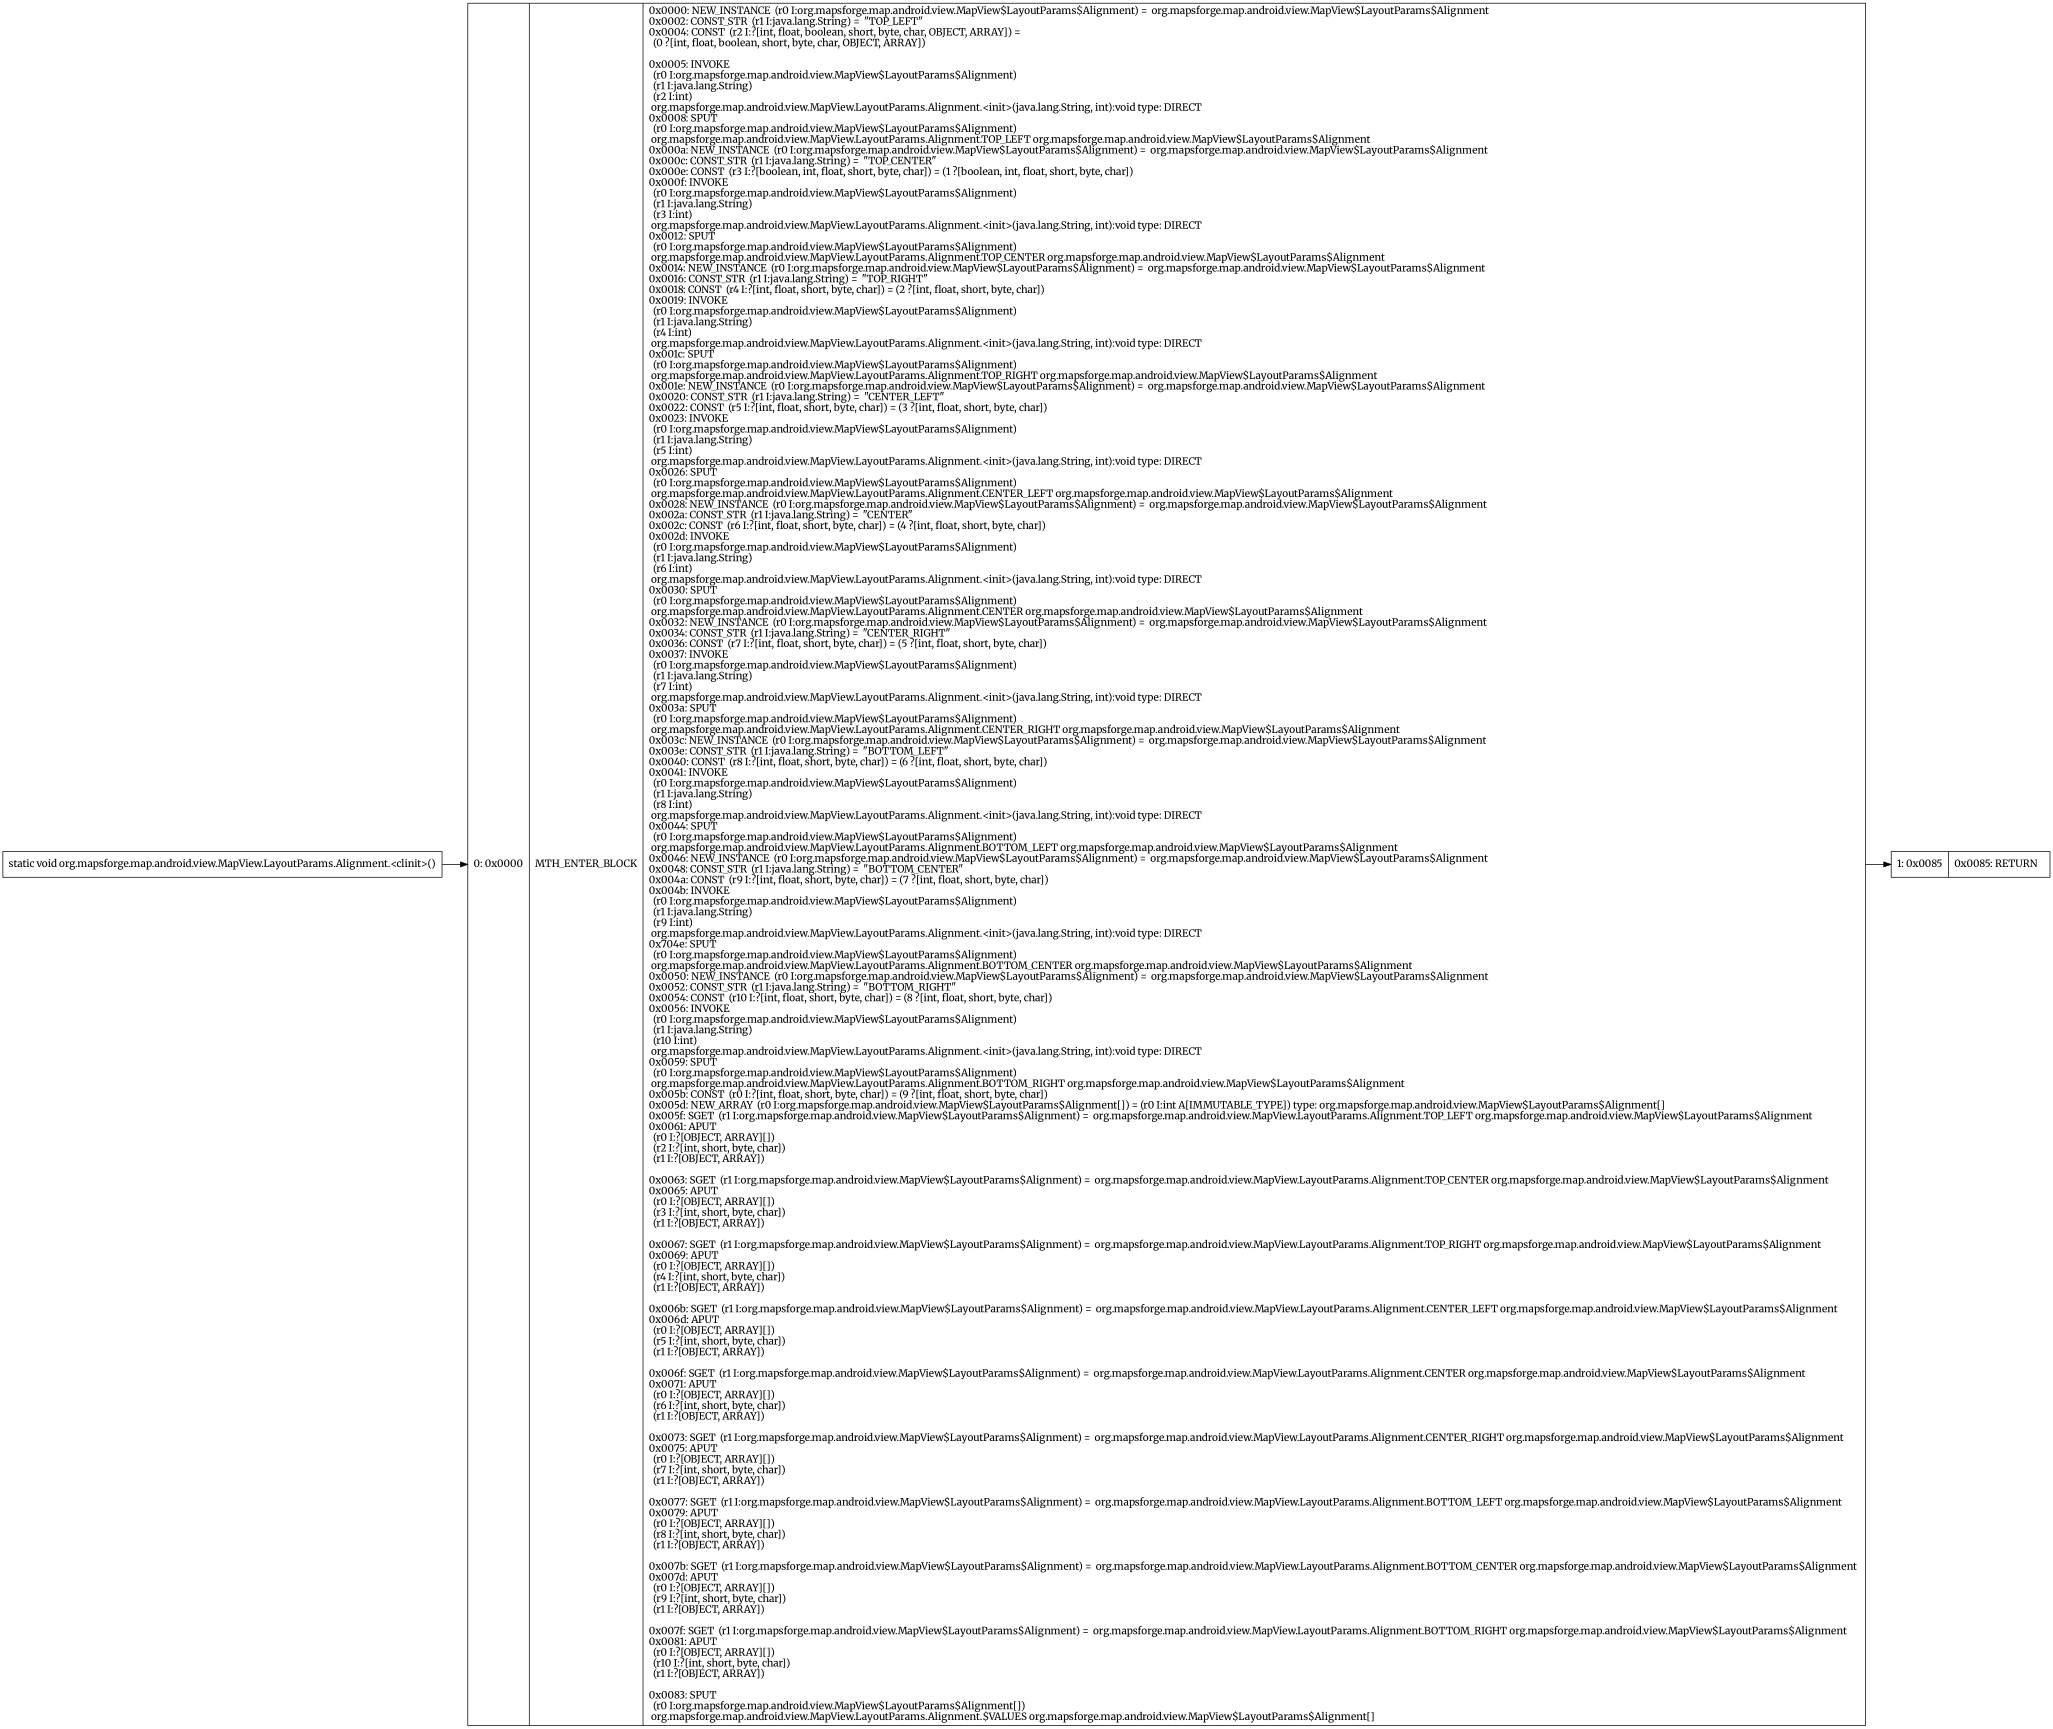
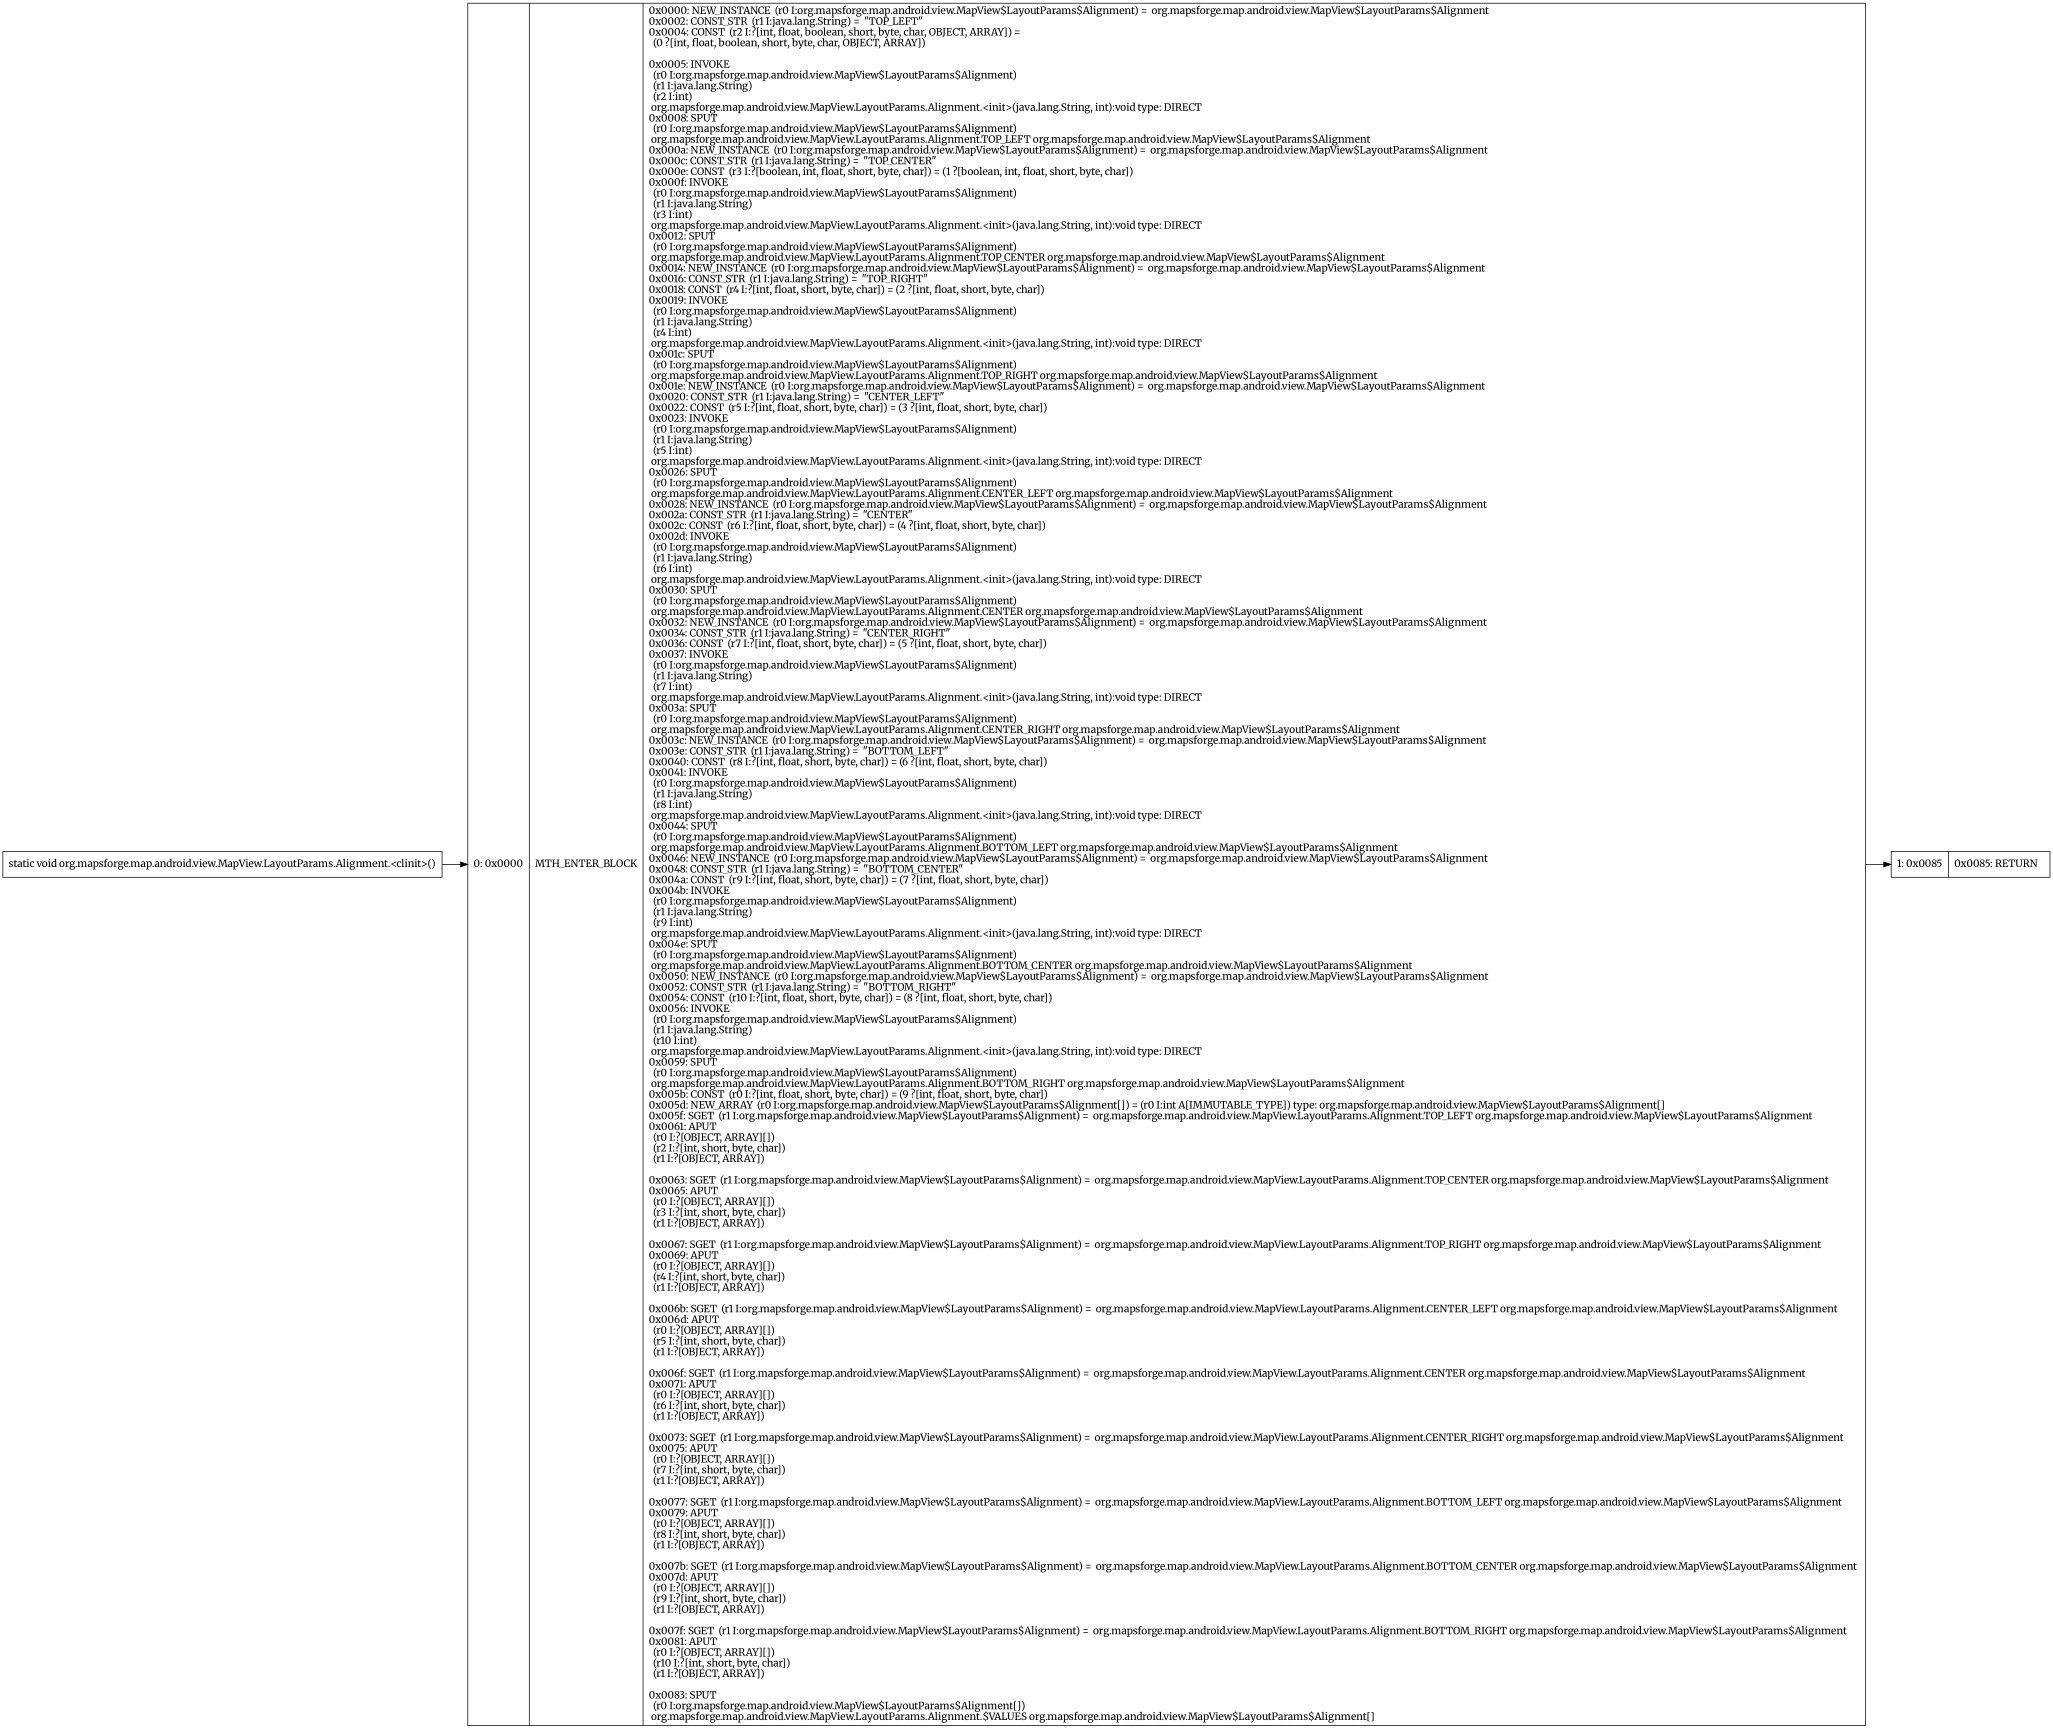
(685, 945) -> (686, 945)
